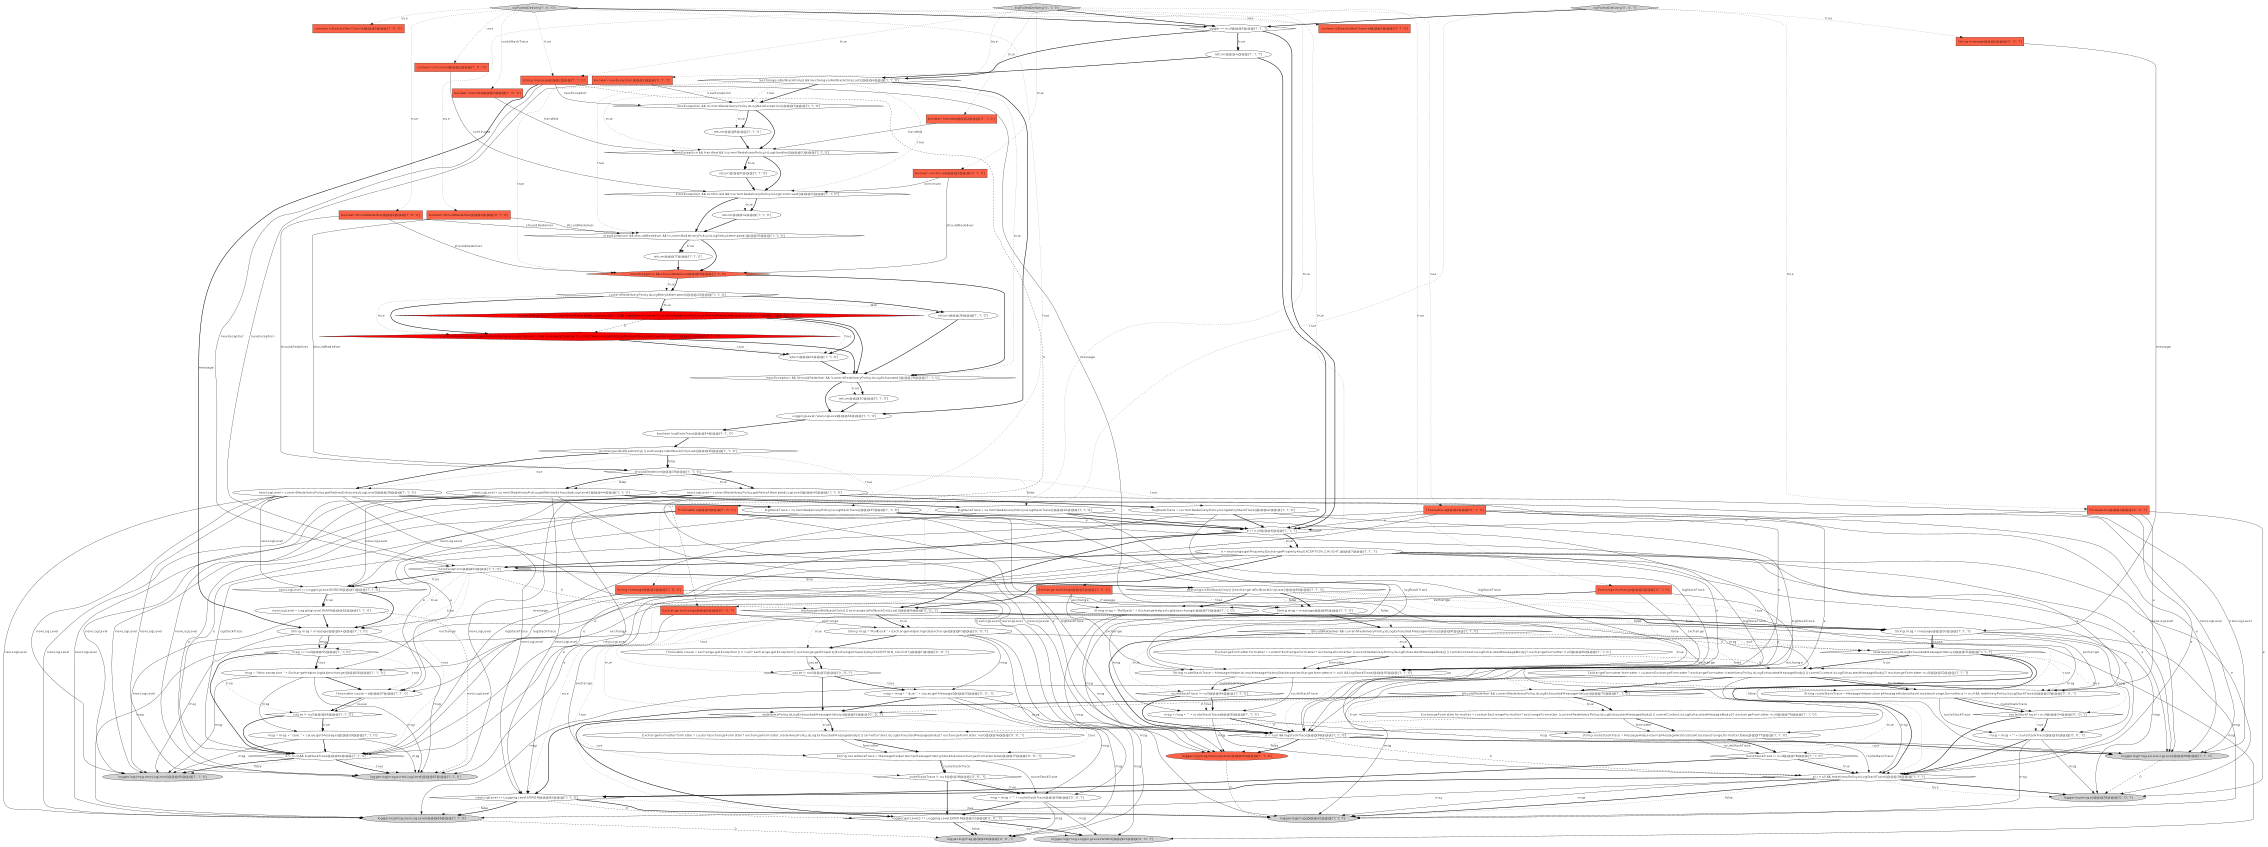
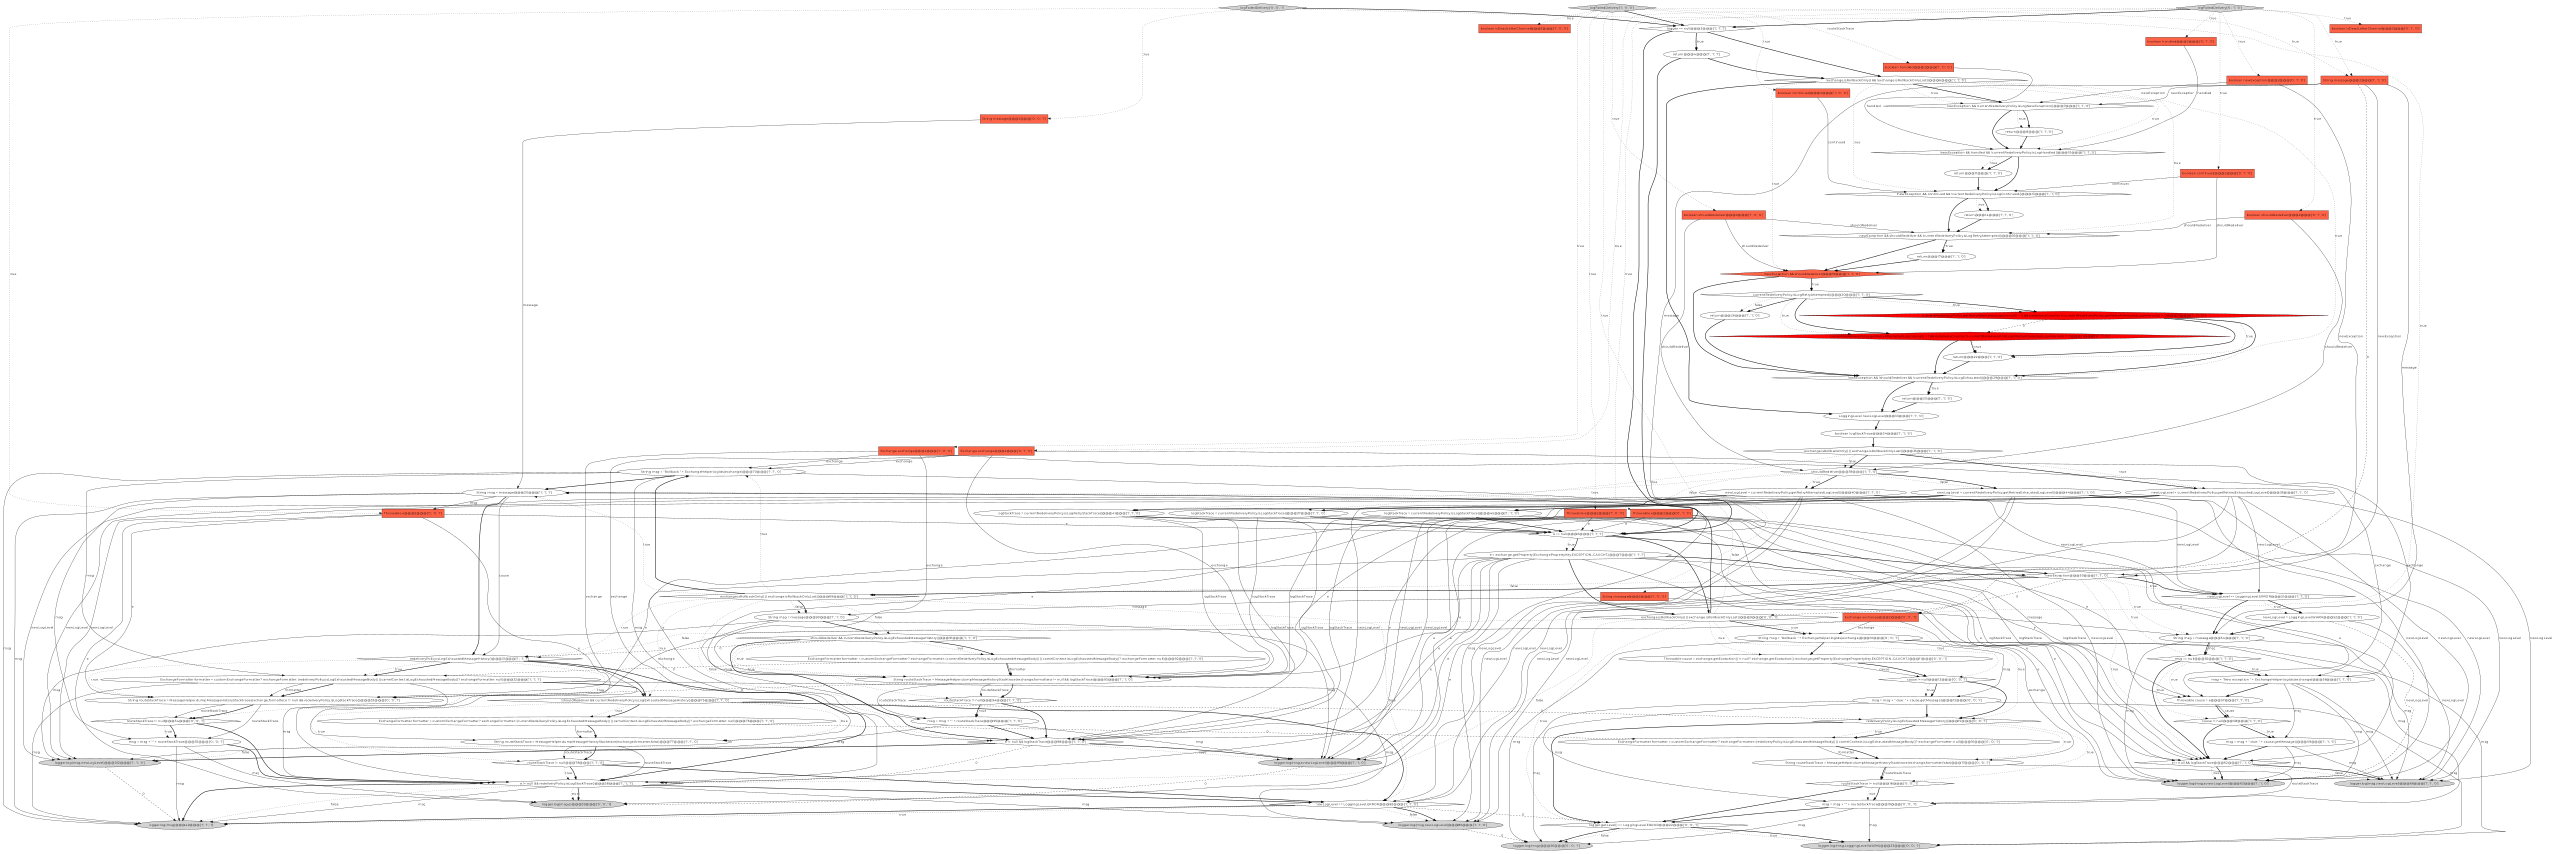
(1006, 238) -> (1737, 194)
(208, 292) -> (2405, 431)
(2140, 666) -> (466, 503)
(1227, 756) -> (100, 763)
